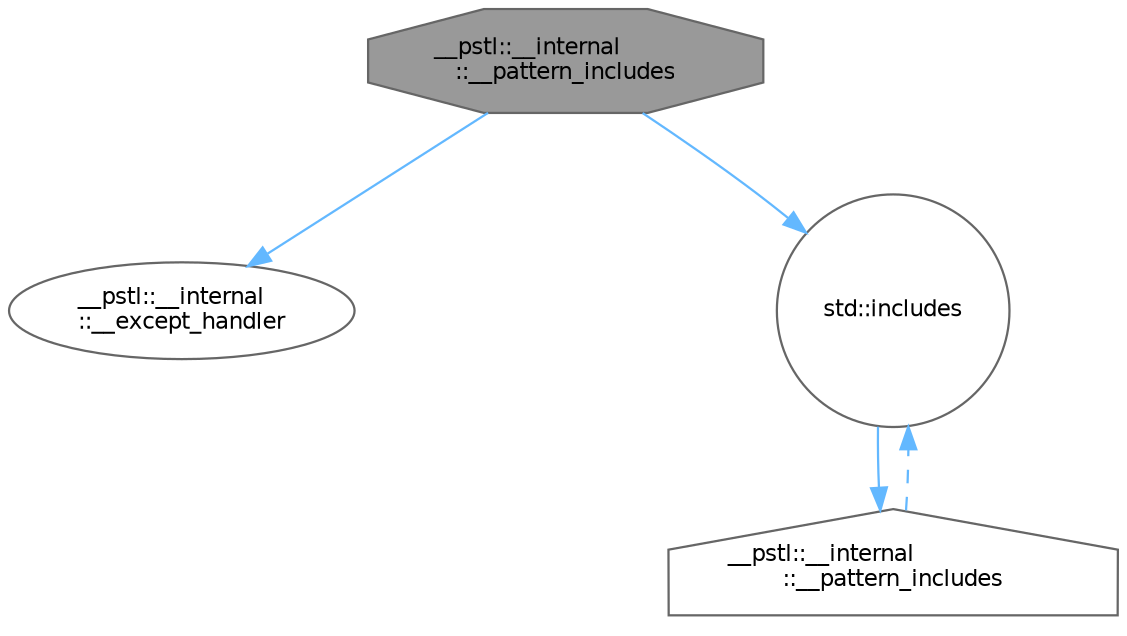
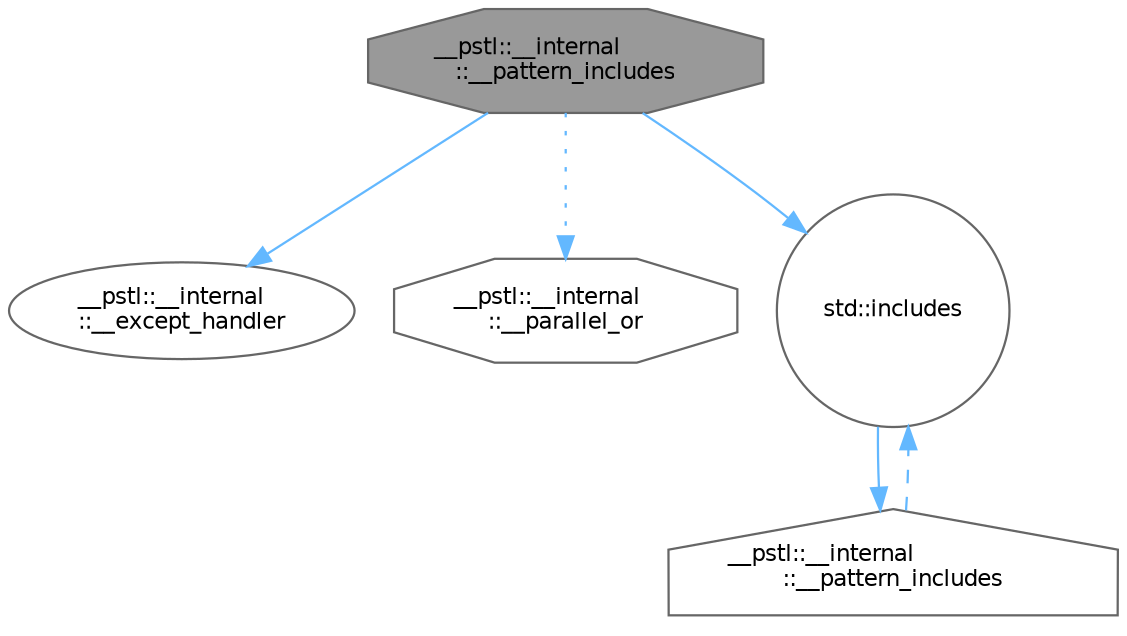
none -> (566, 311)
